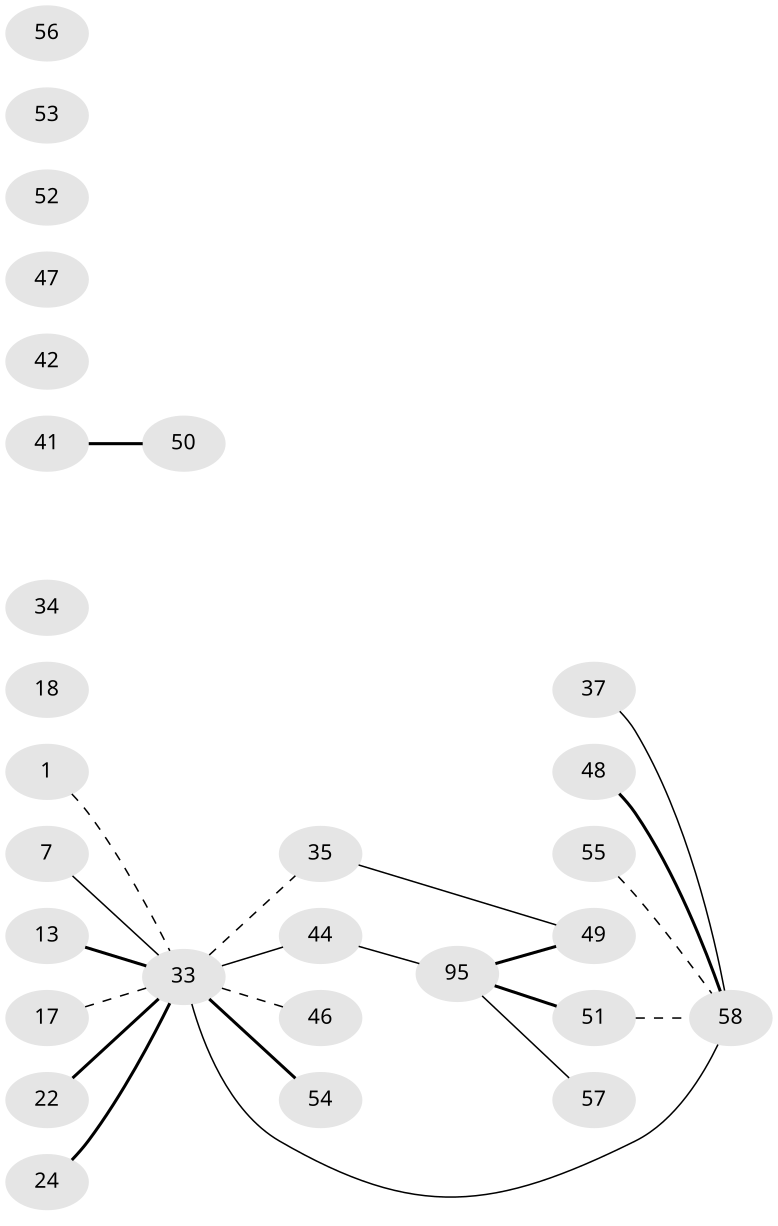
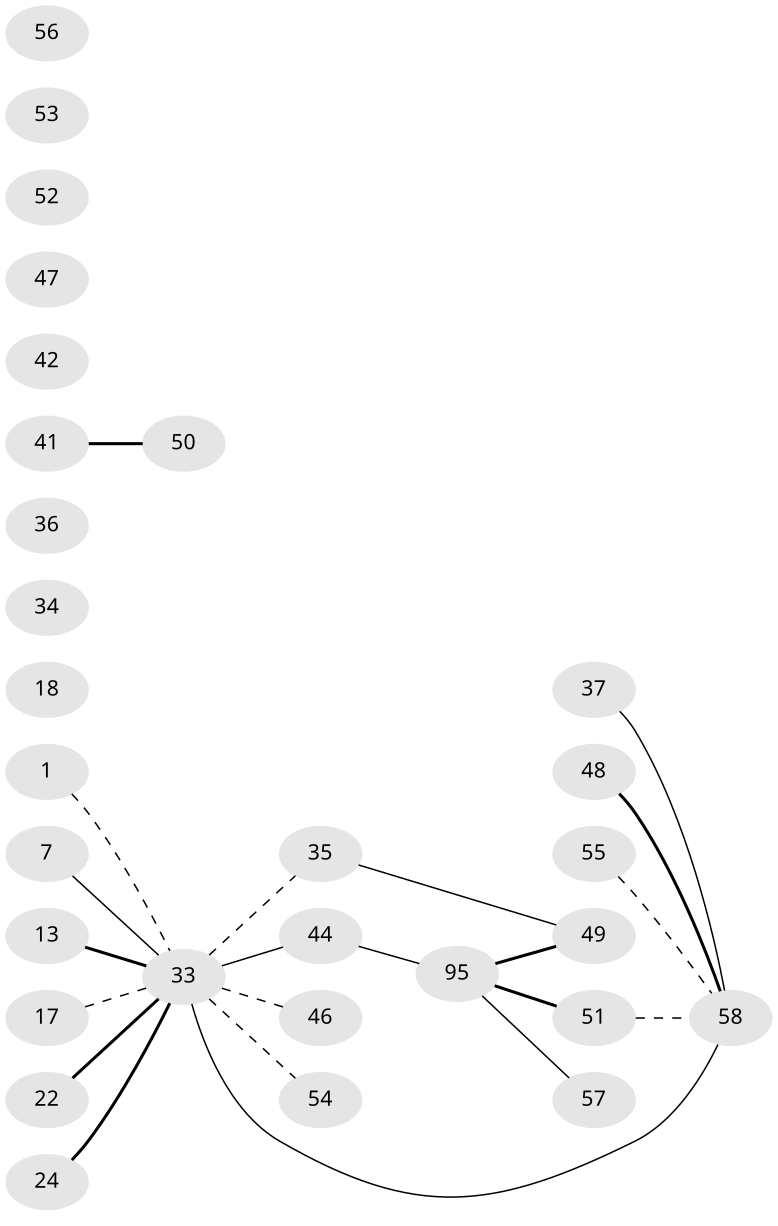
none -> (47, 526)
(252, 1039) -> (252, 1039)
